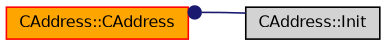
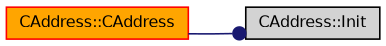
(224, 13) -> (211, 34)
